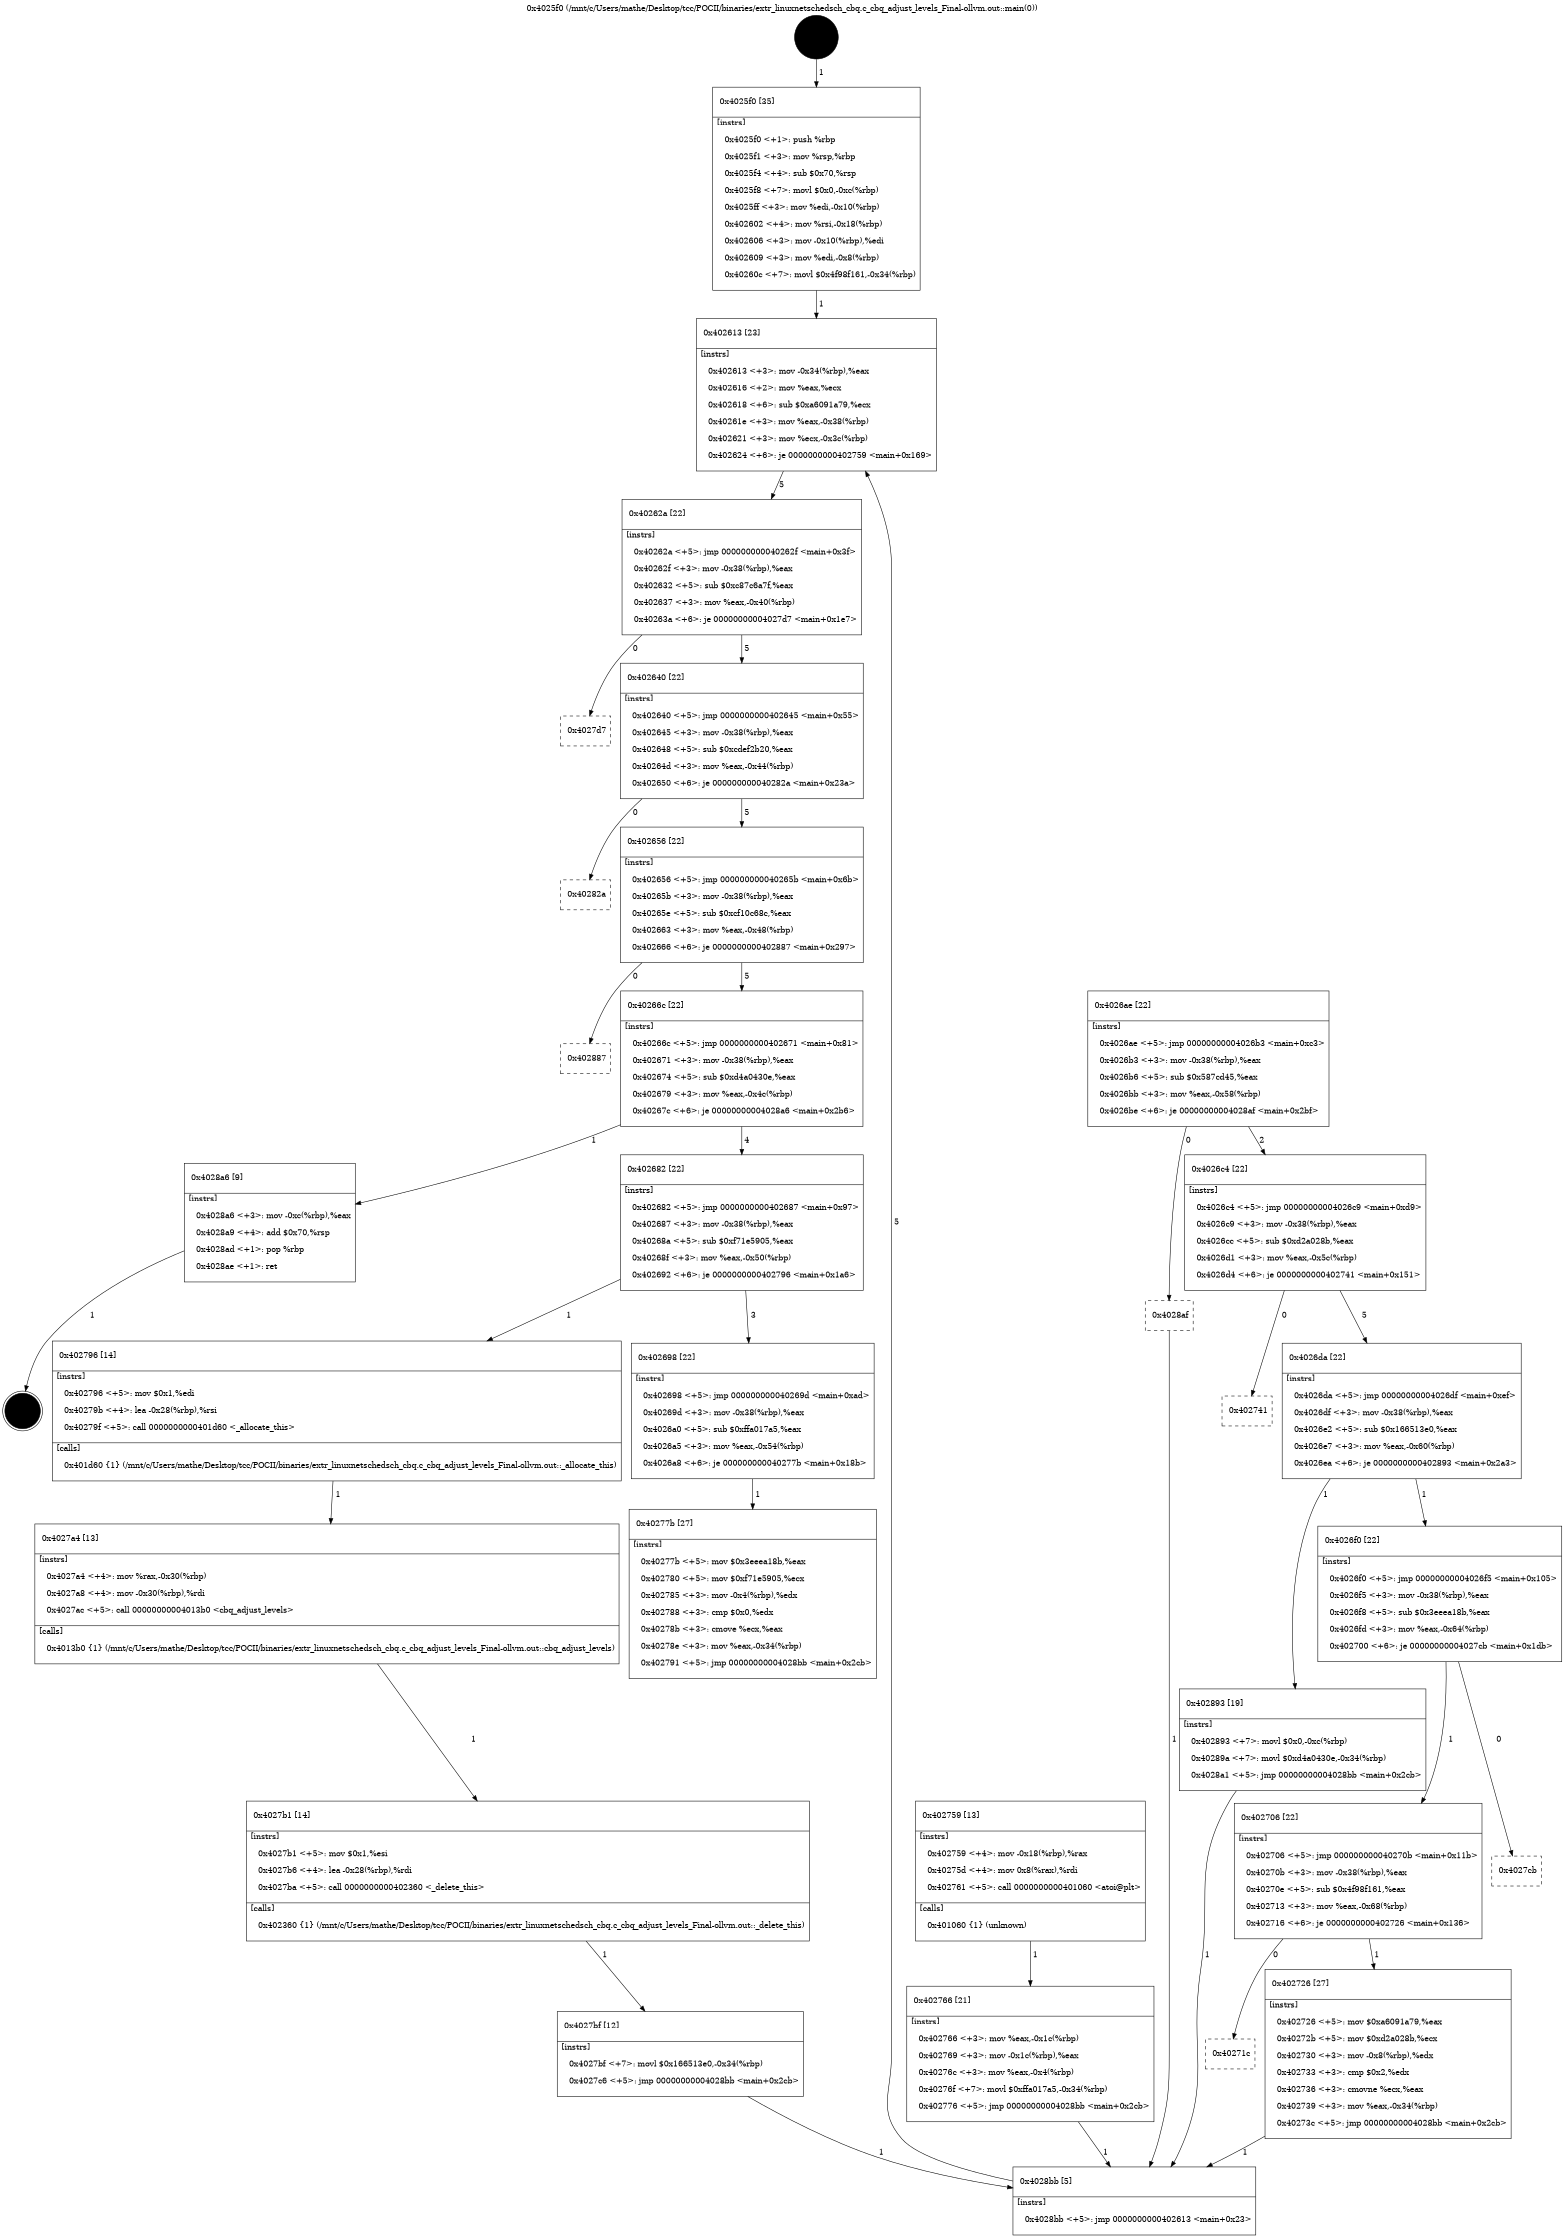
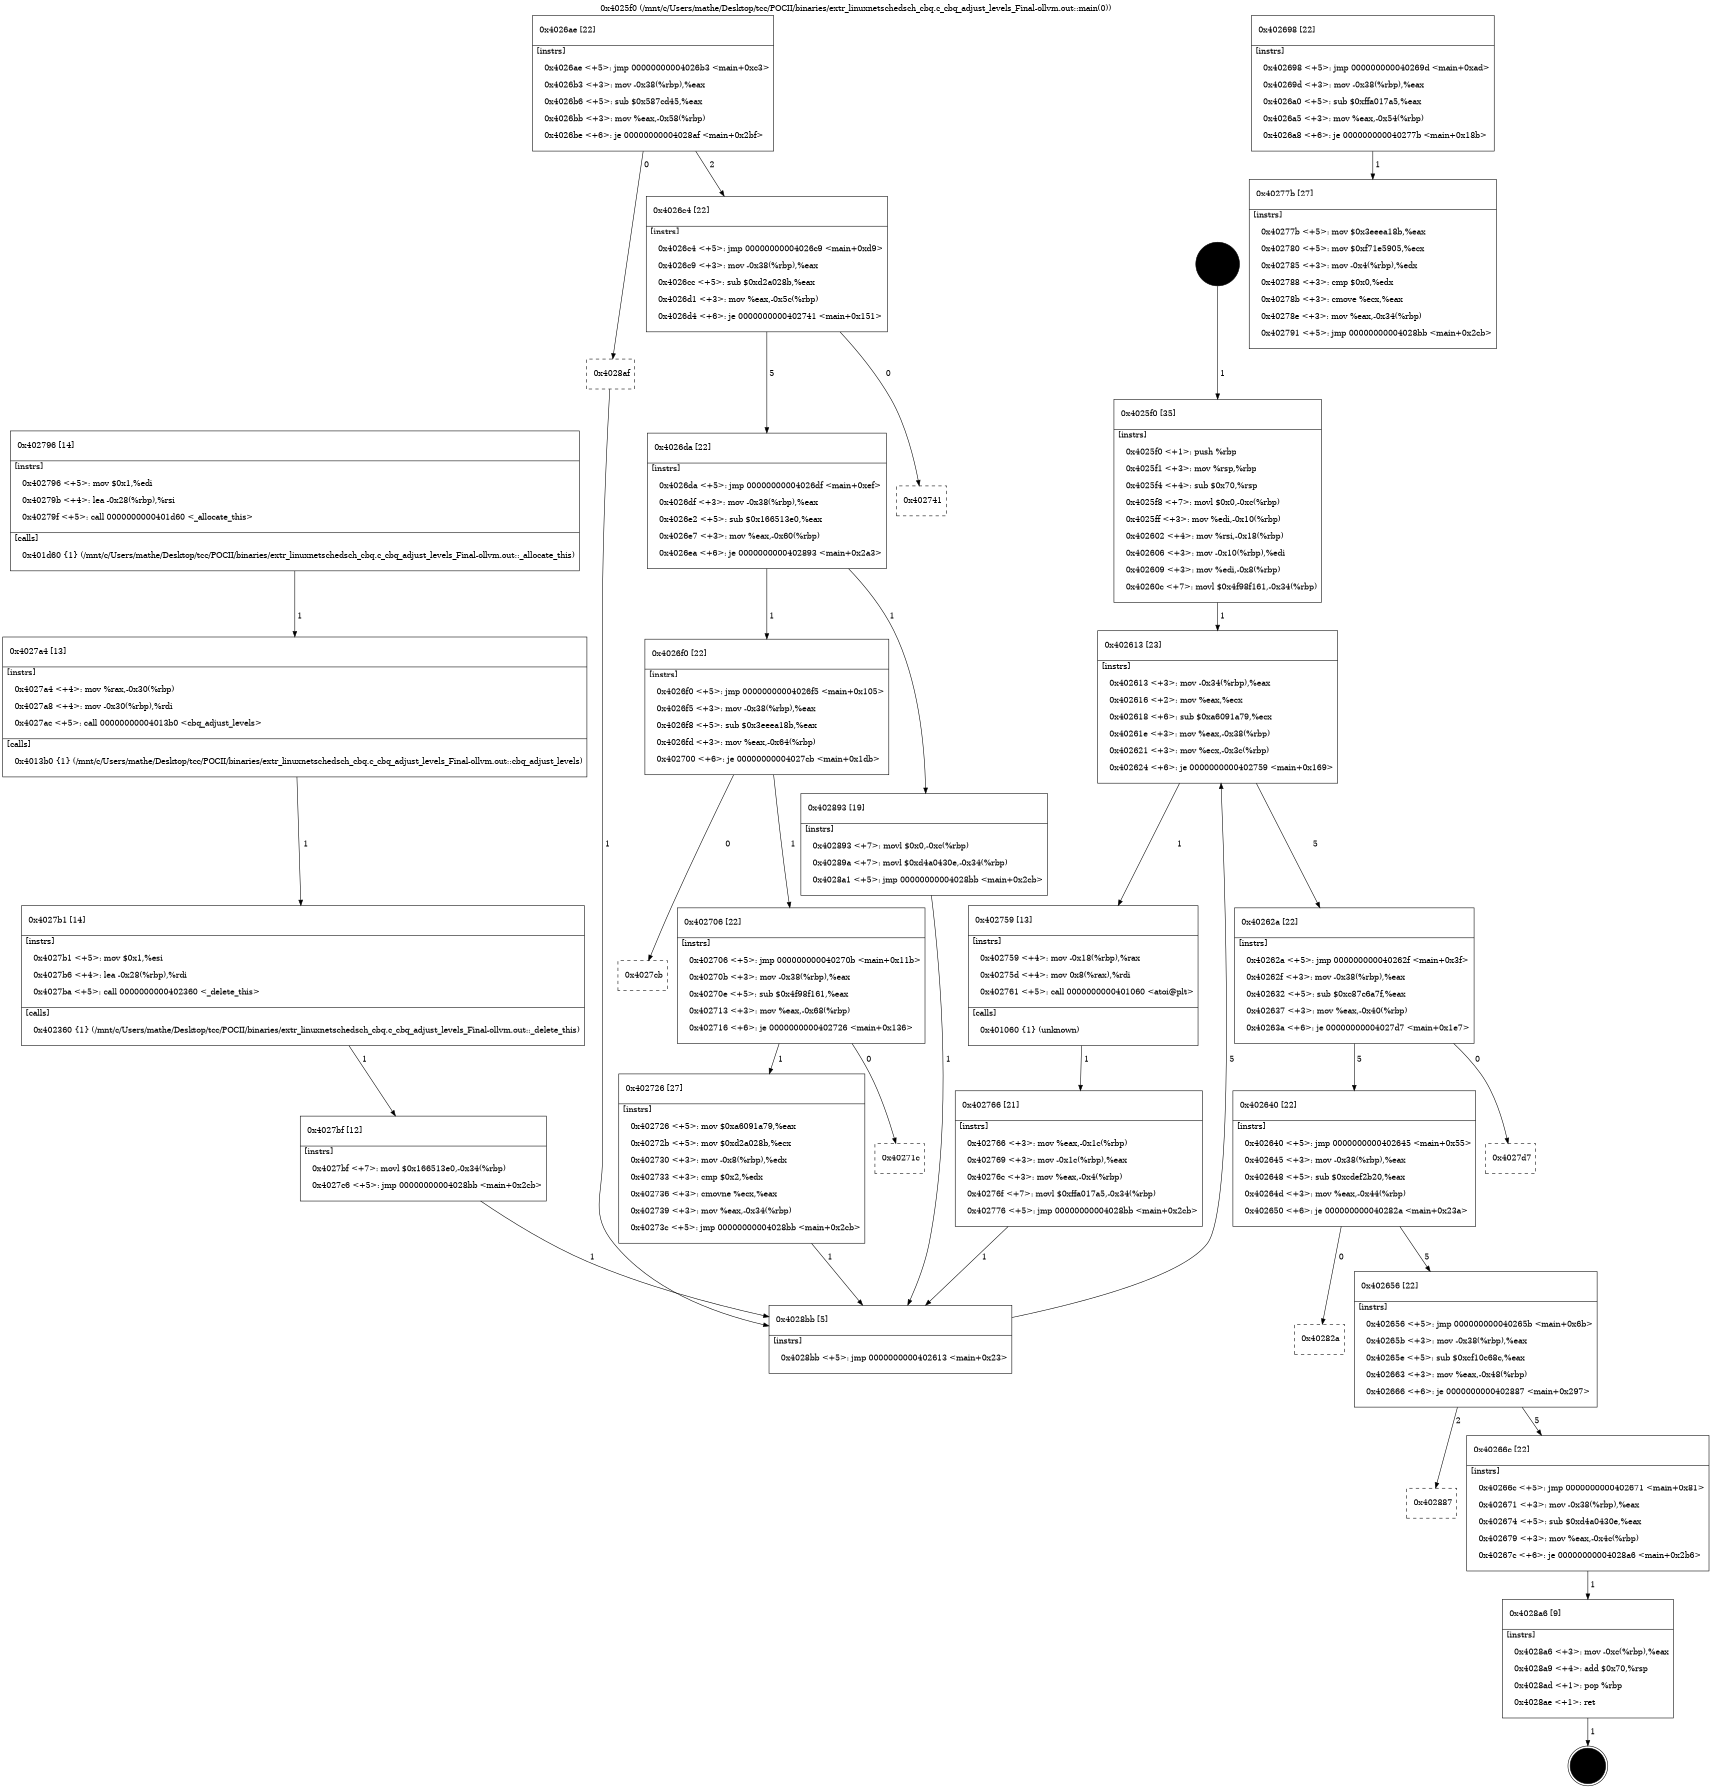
none -> (1150, 842)
(634, 977) -> (1457, 1421)
(742, 1223) -> none
